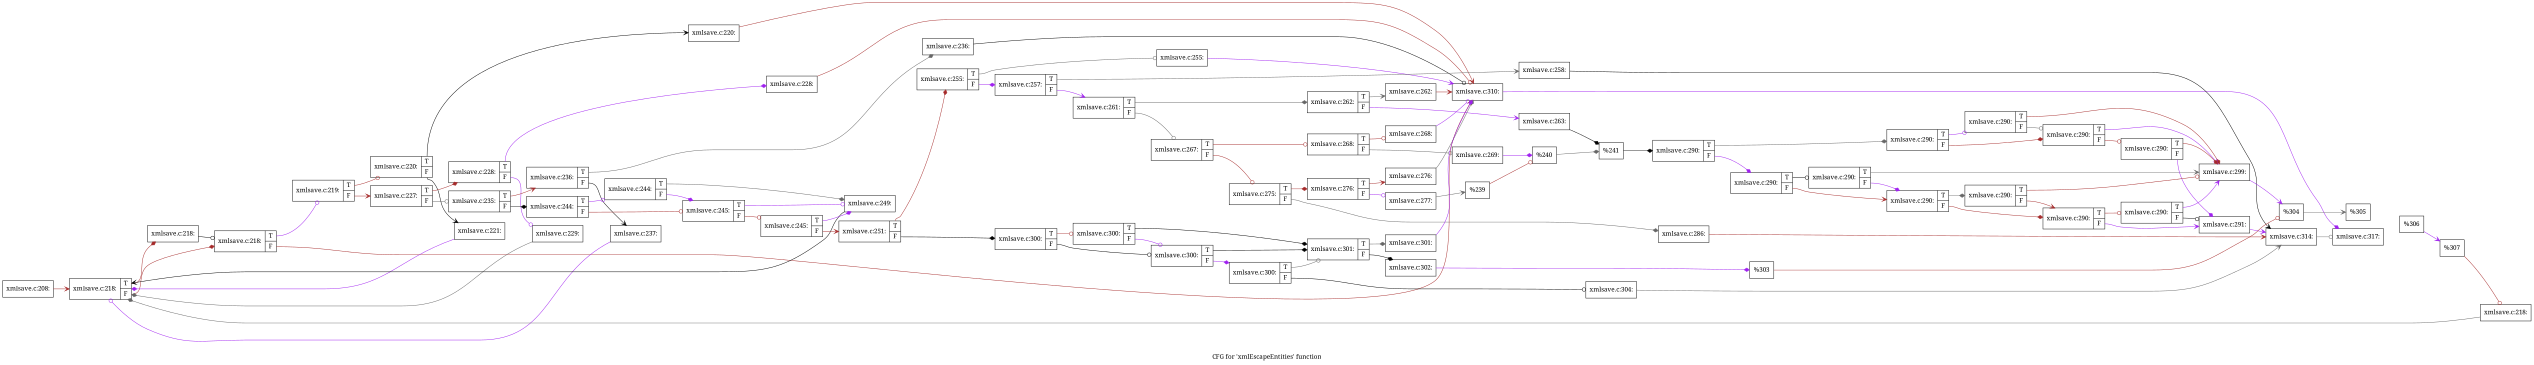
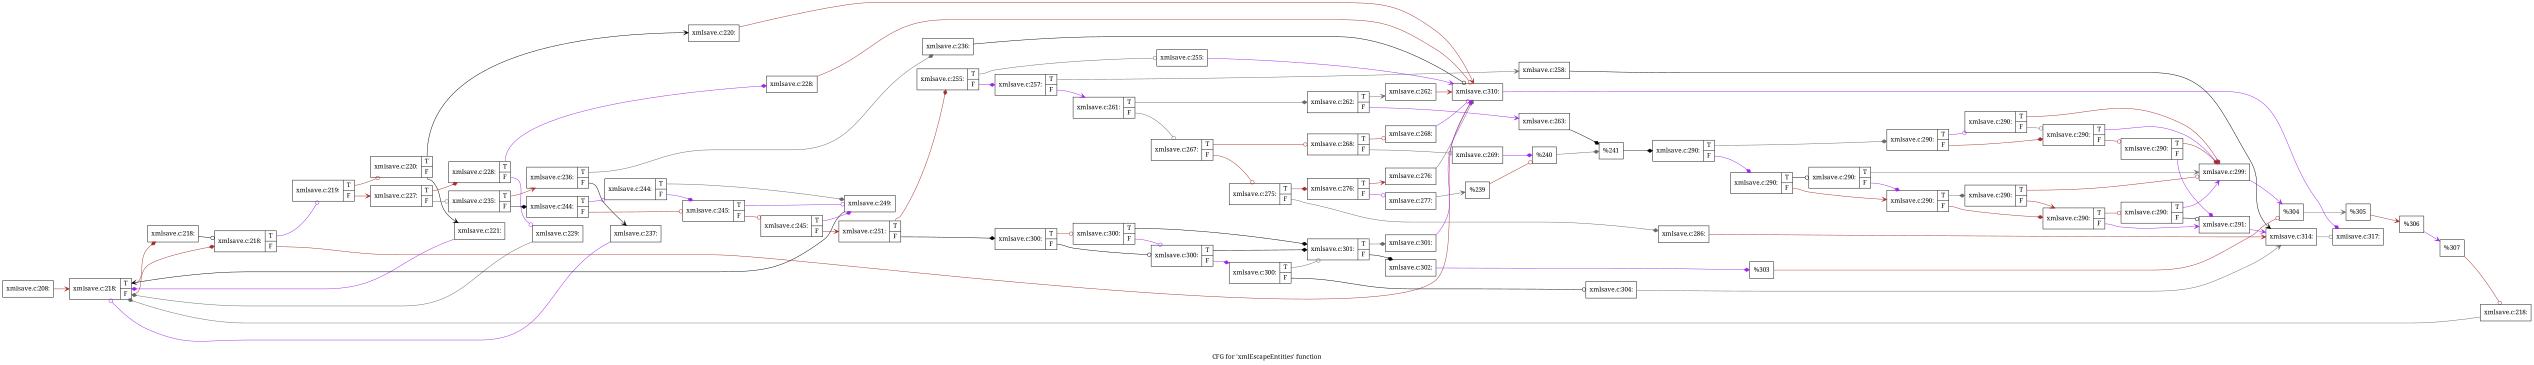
none -> (2383, 218)
